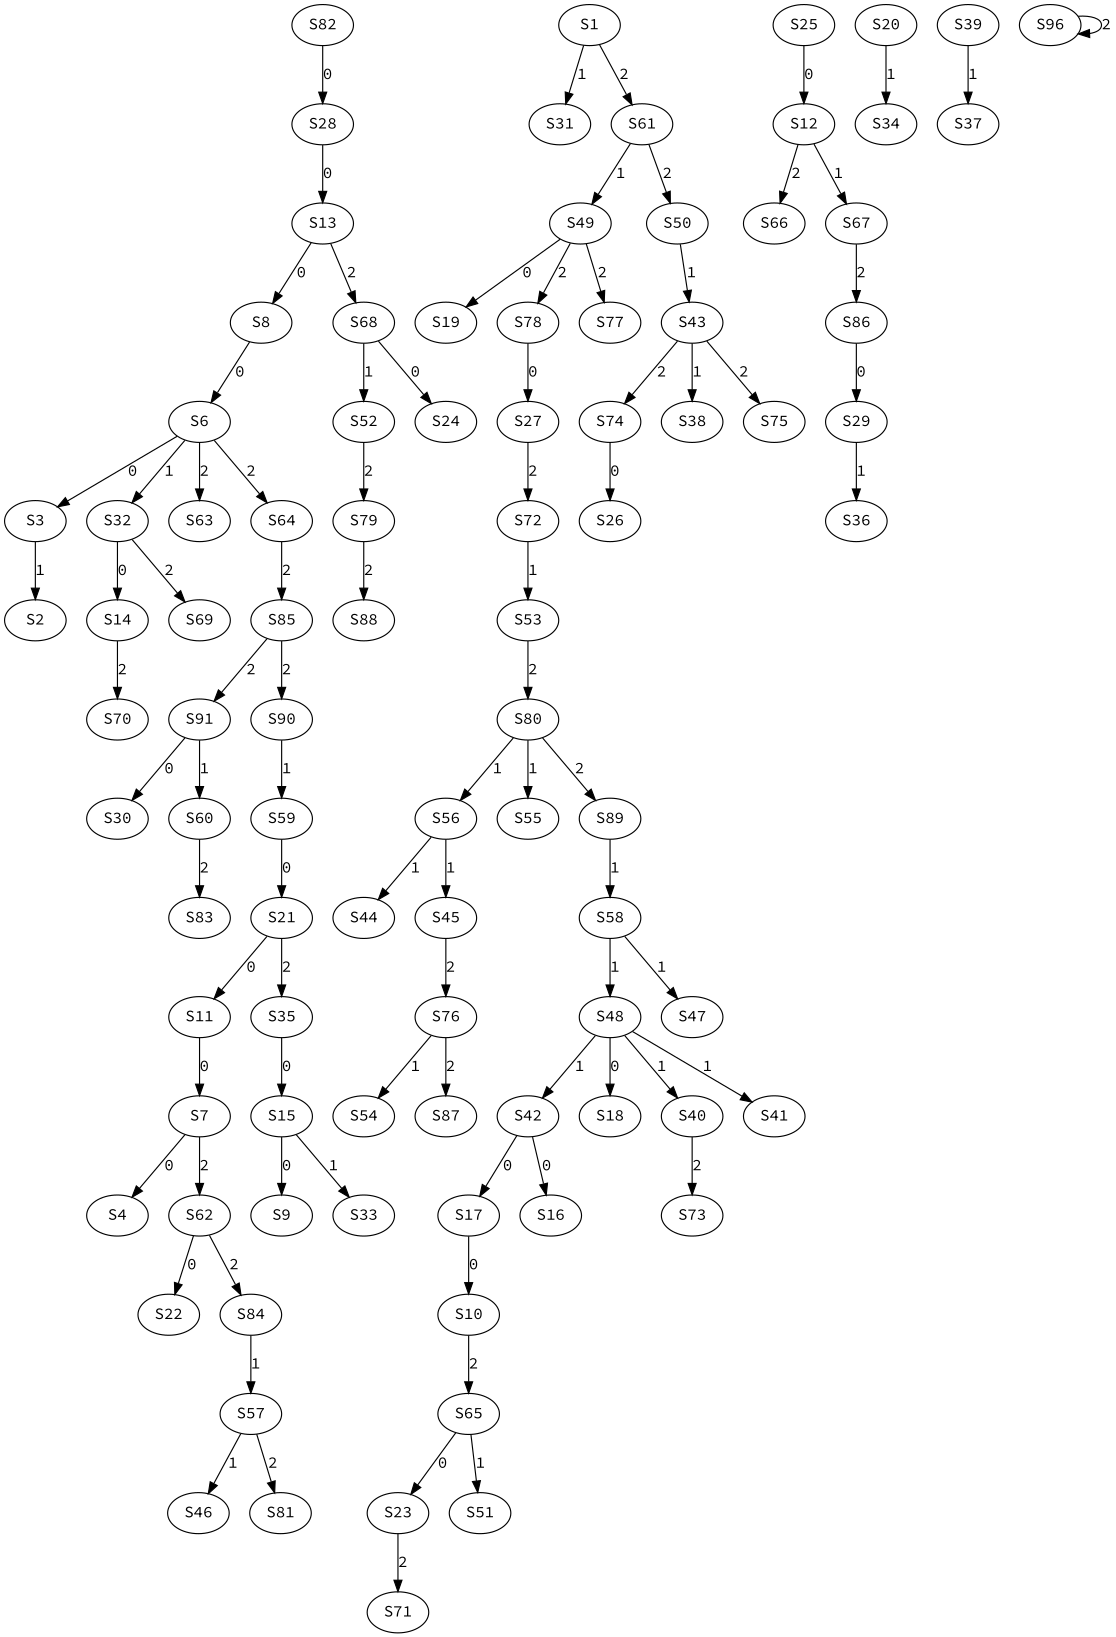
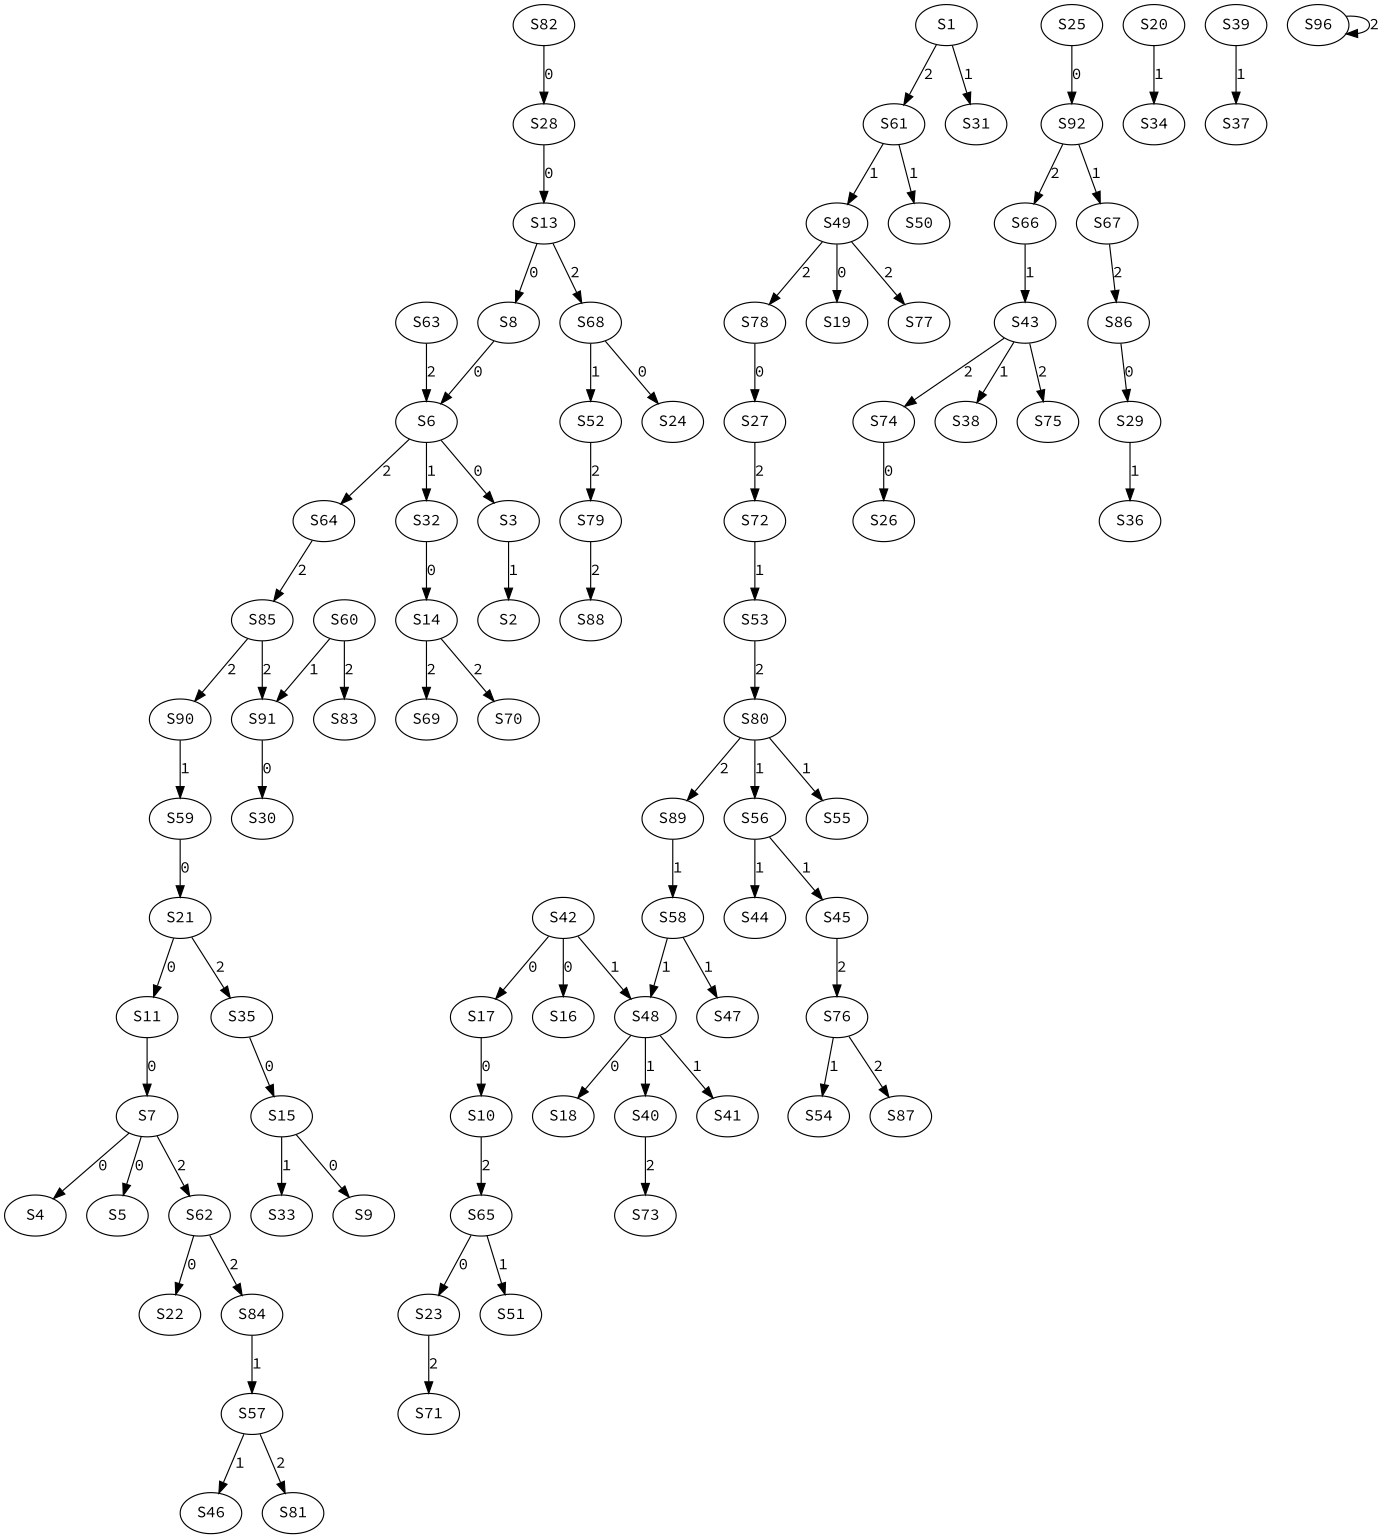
(804, 124) -> (1072, 124)
(668, 174) -> (914, 174)
(684, 267) -> (1025, 267)
(200, 466) -> (426, 367)
(155, 566) -> (426, 664)
(200, 763) -> (307, 666)
(573, 1062) -> (601, 963)
none -> (117, 1216)
